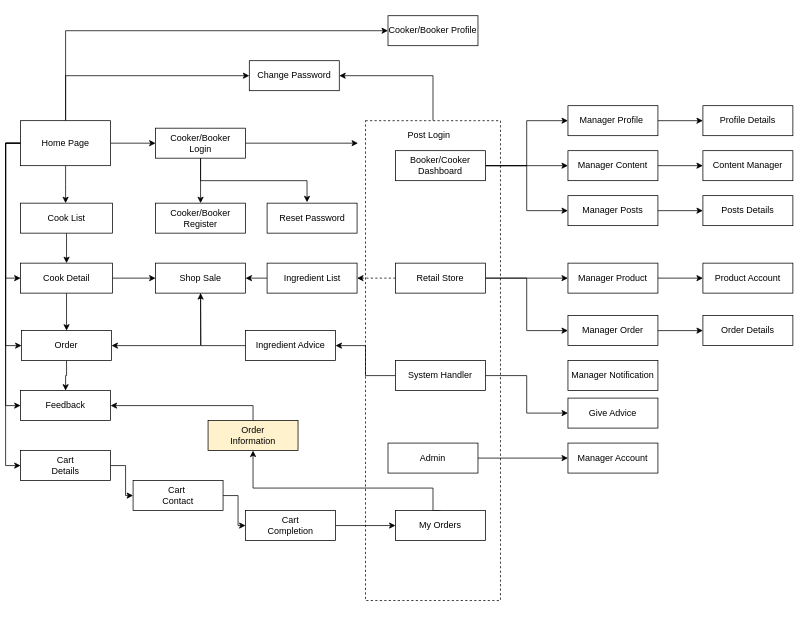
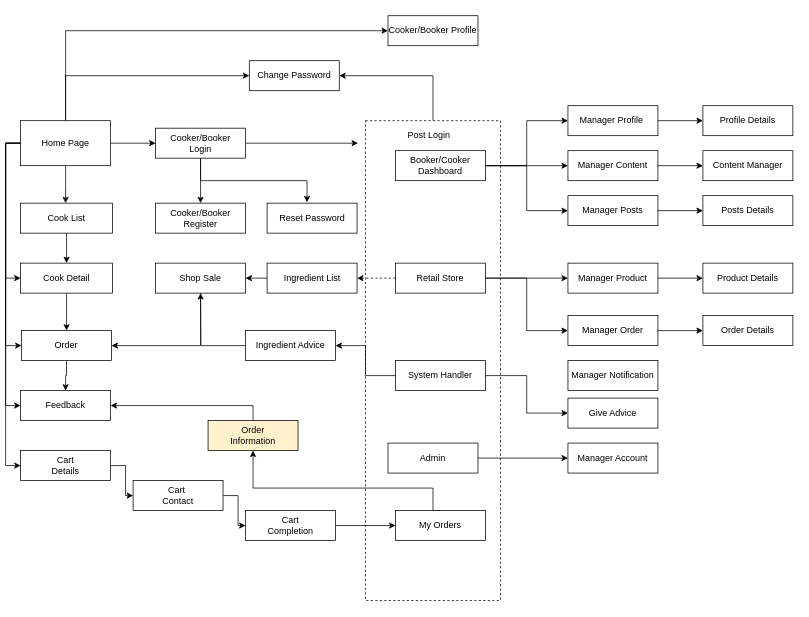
(149, 278) -> none
(748, 278) -> (748, 278)
